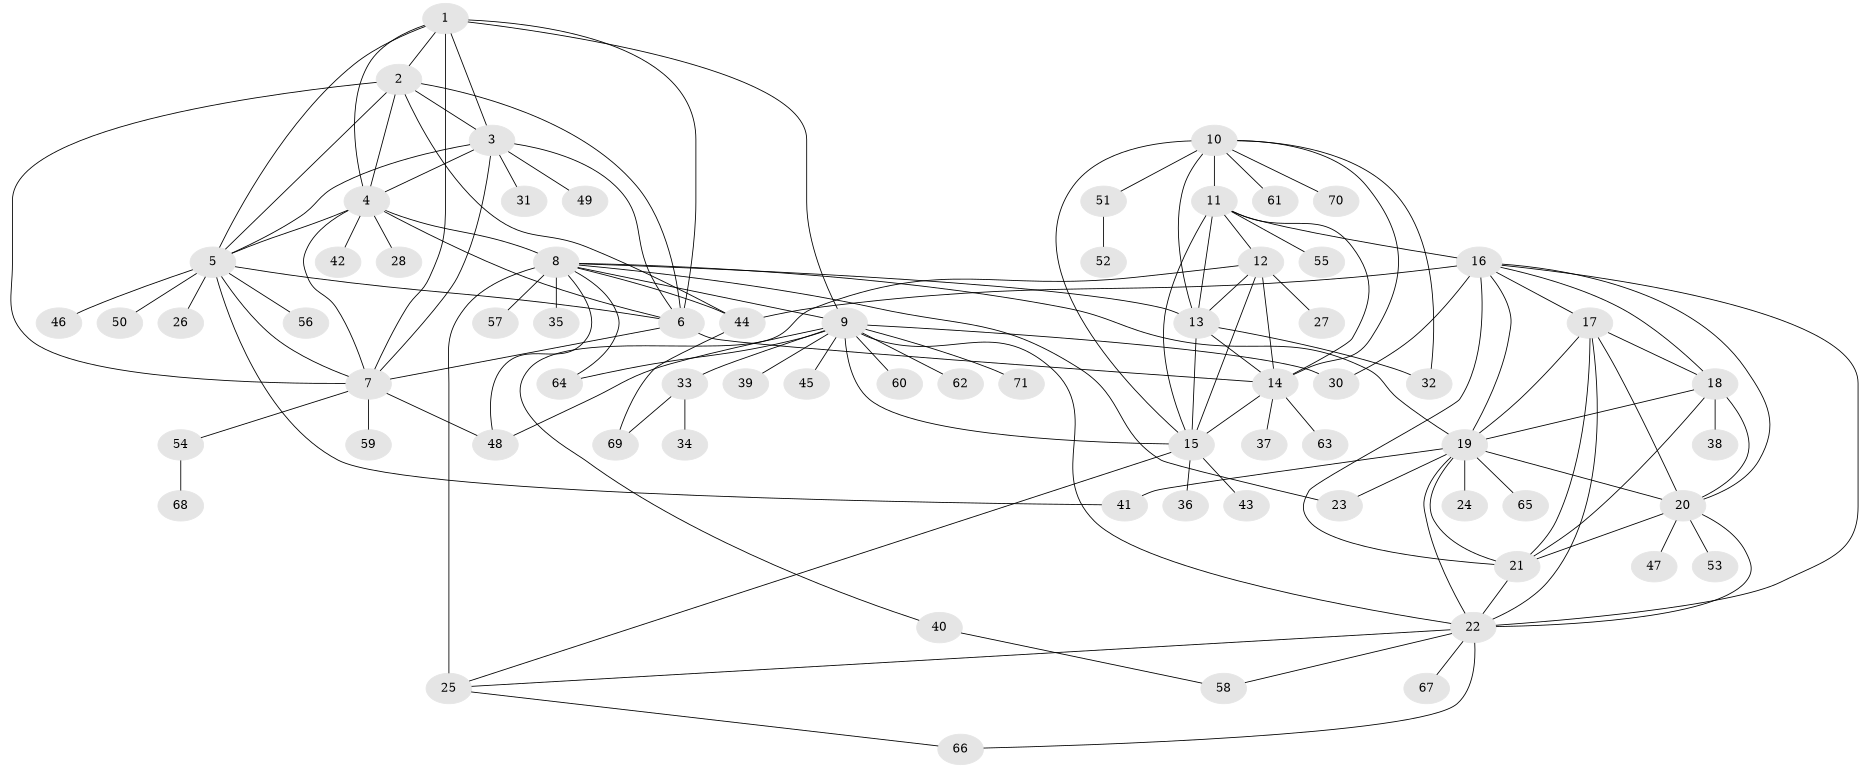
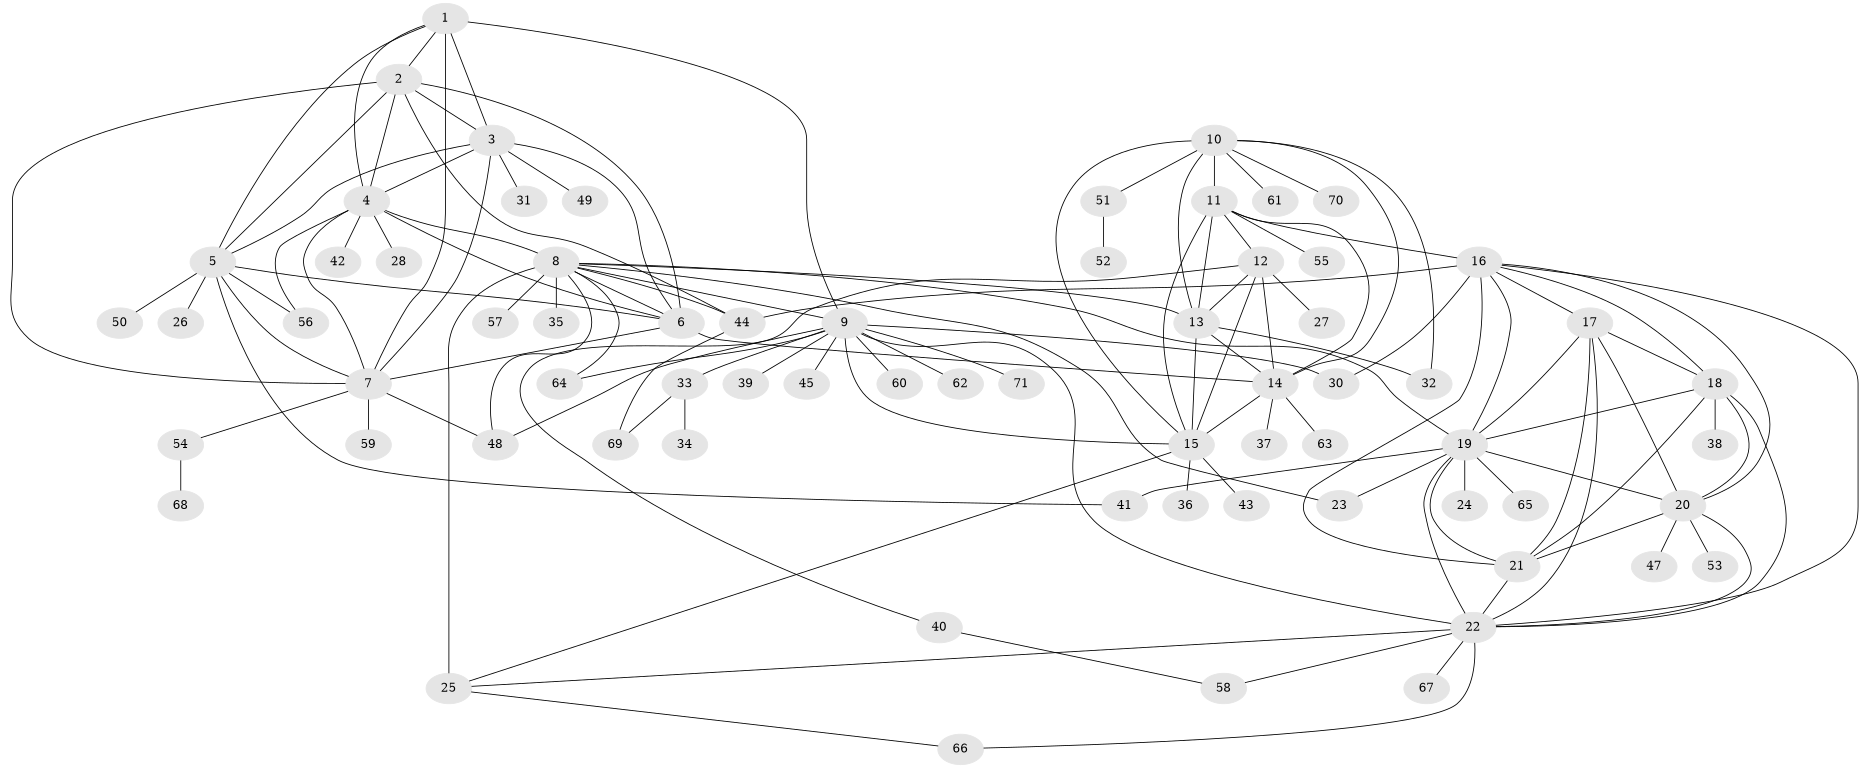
(676, 89) -> (619, 293)
(290, 232) -> (283, 244)
(59, 323) -> none
none -> (1754, 586)
